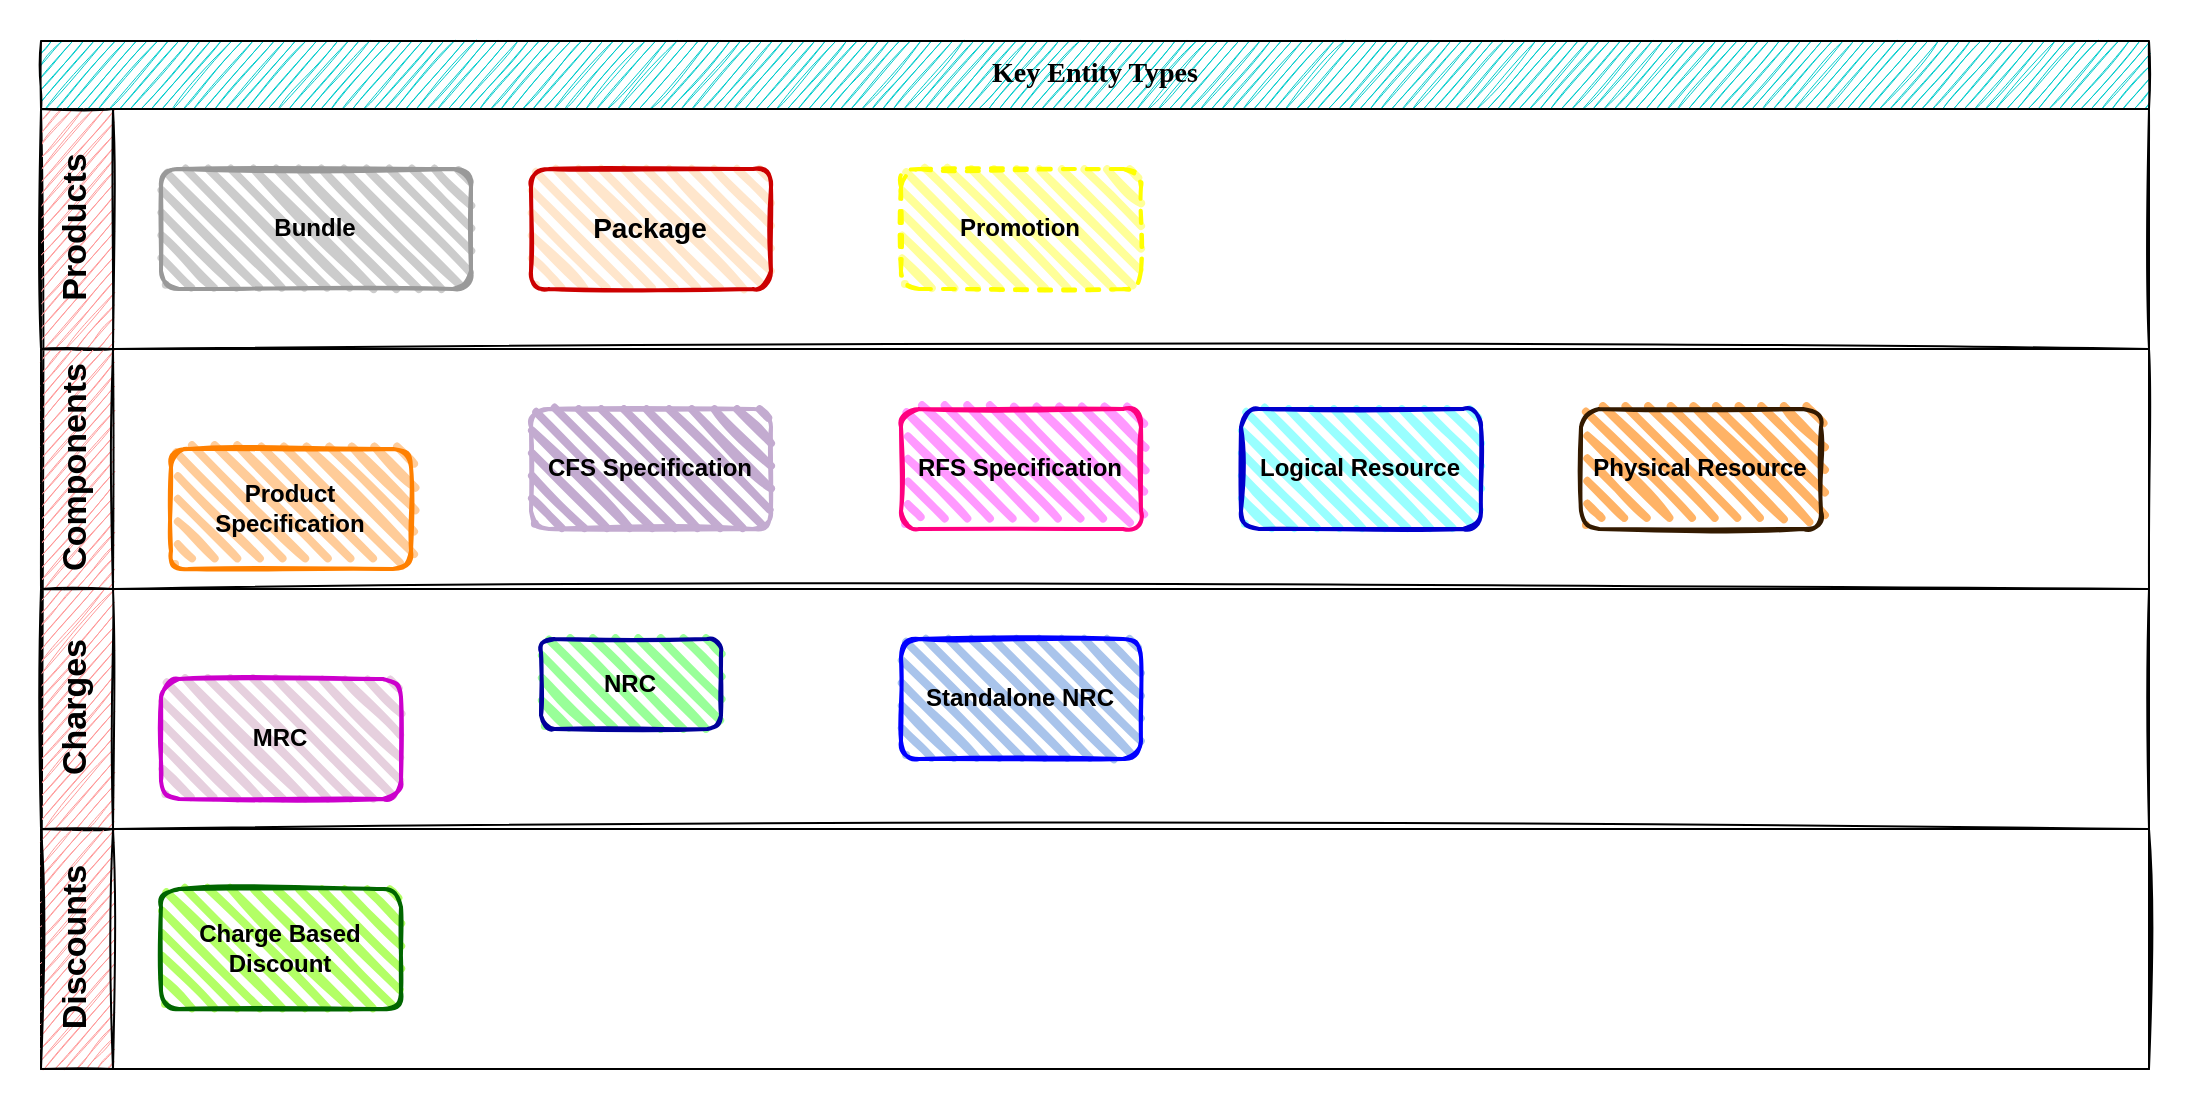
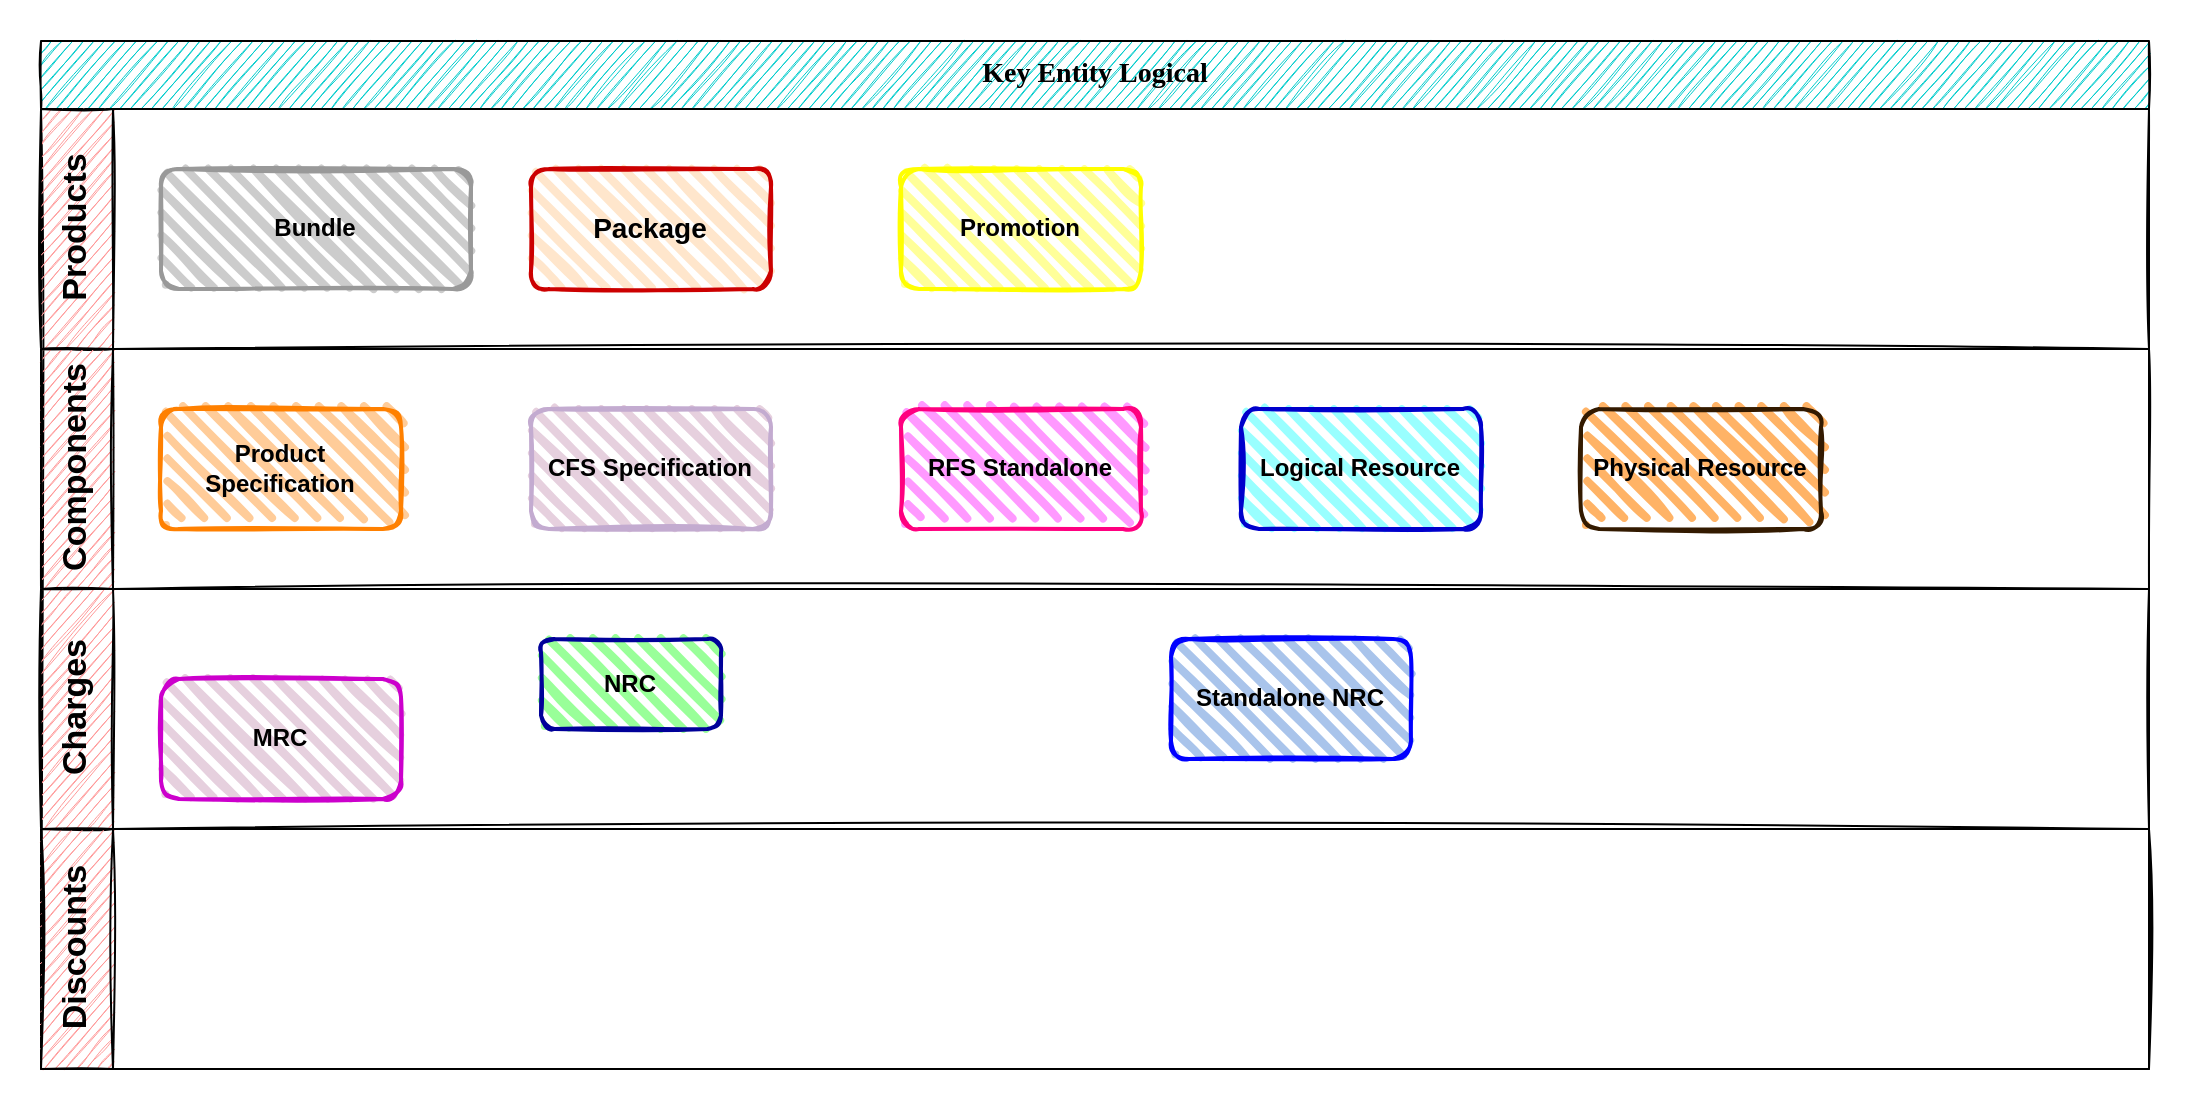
(1096, 75) -> (1096, 75)
(1021, 229) -> (1021, 229)
(651, 469) -> (651, 469)
(1021, 469) -> (1021, 469)
(291, 509) -> (281, 469)
(1021, 699) -> (1291, 699)
(281, 949) -> none
